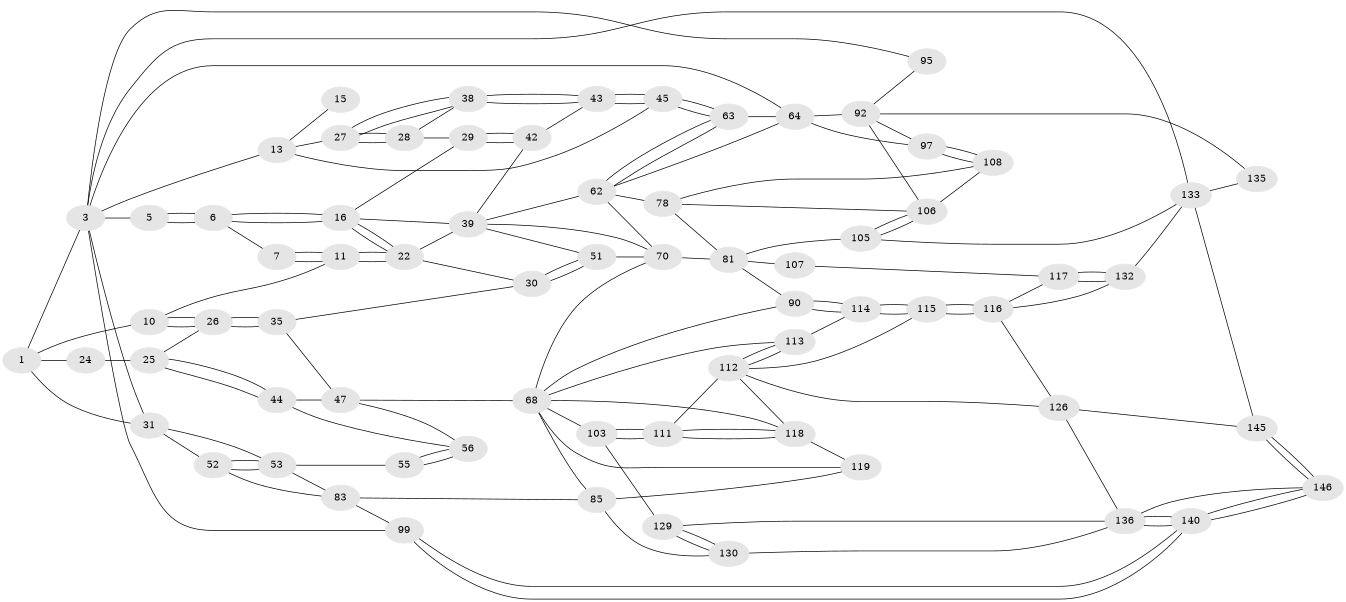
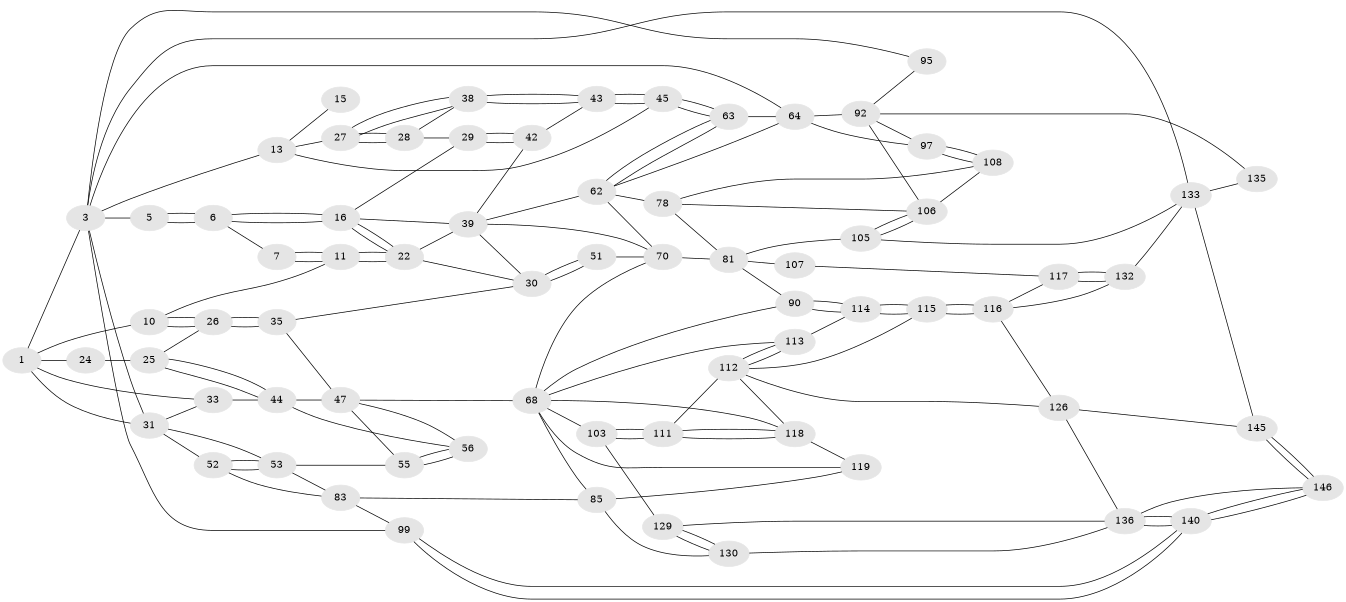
(533, 241) -> (500, 254)
none -> (213, 400)
none -> (378, 438)
